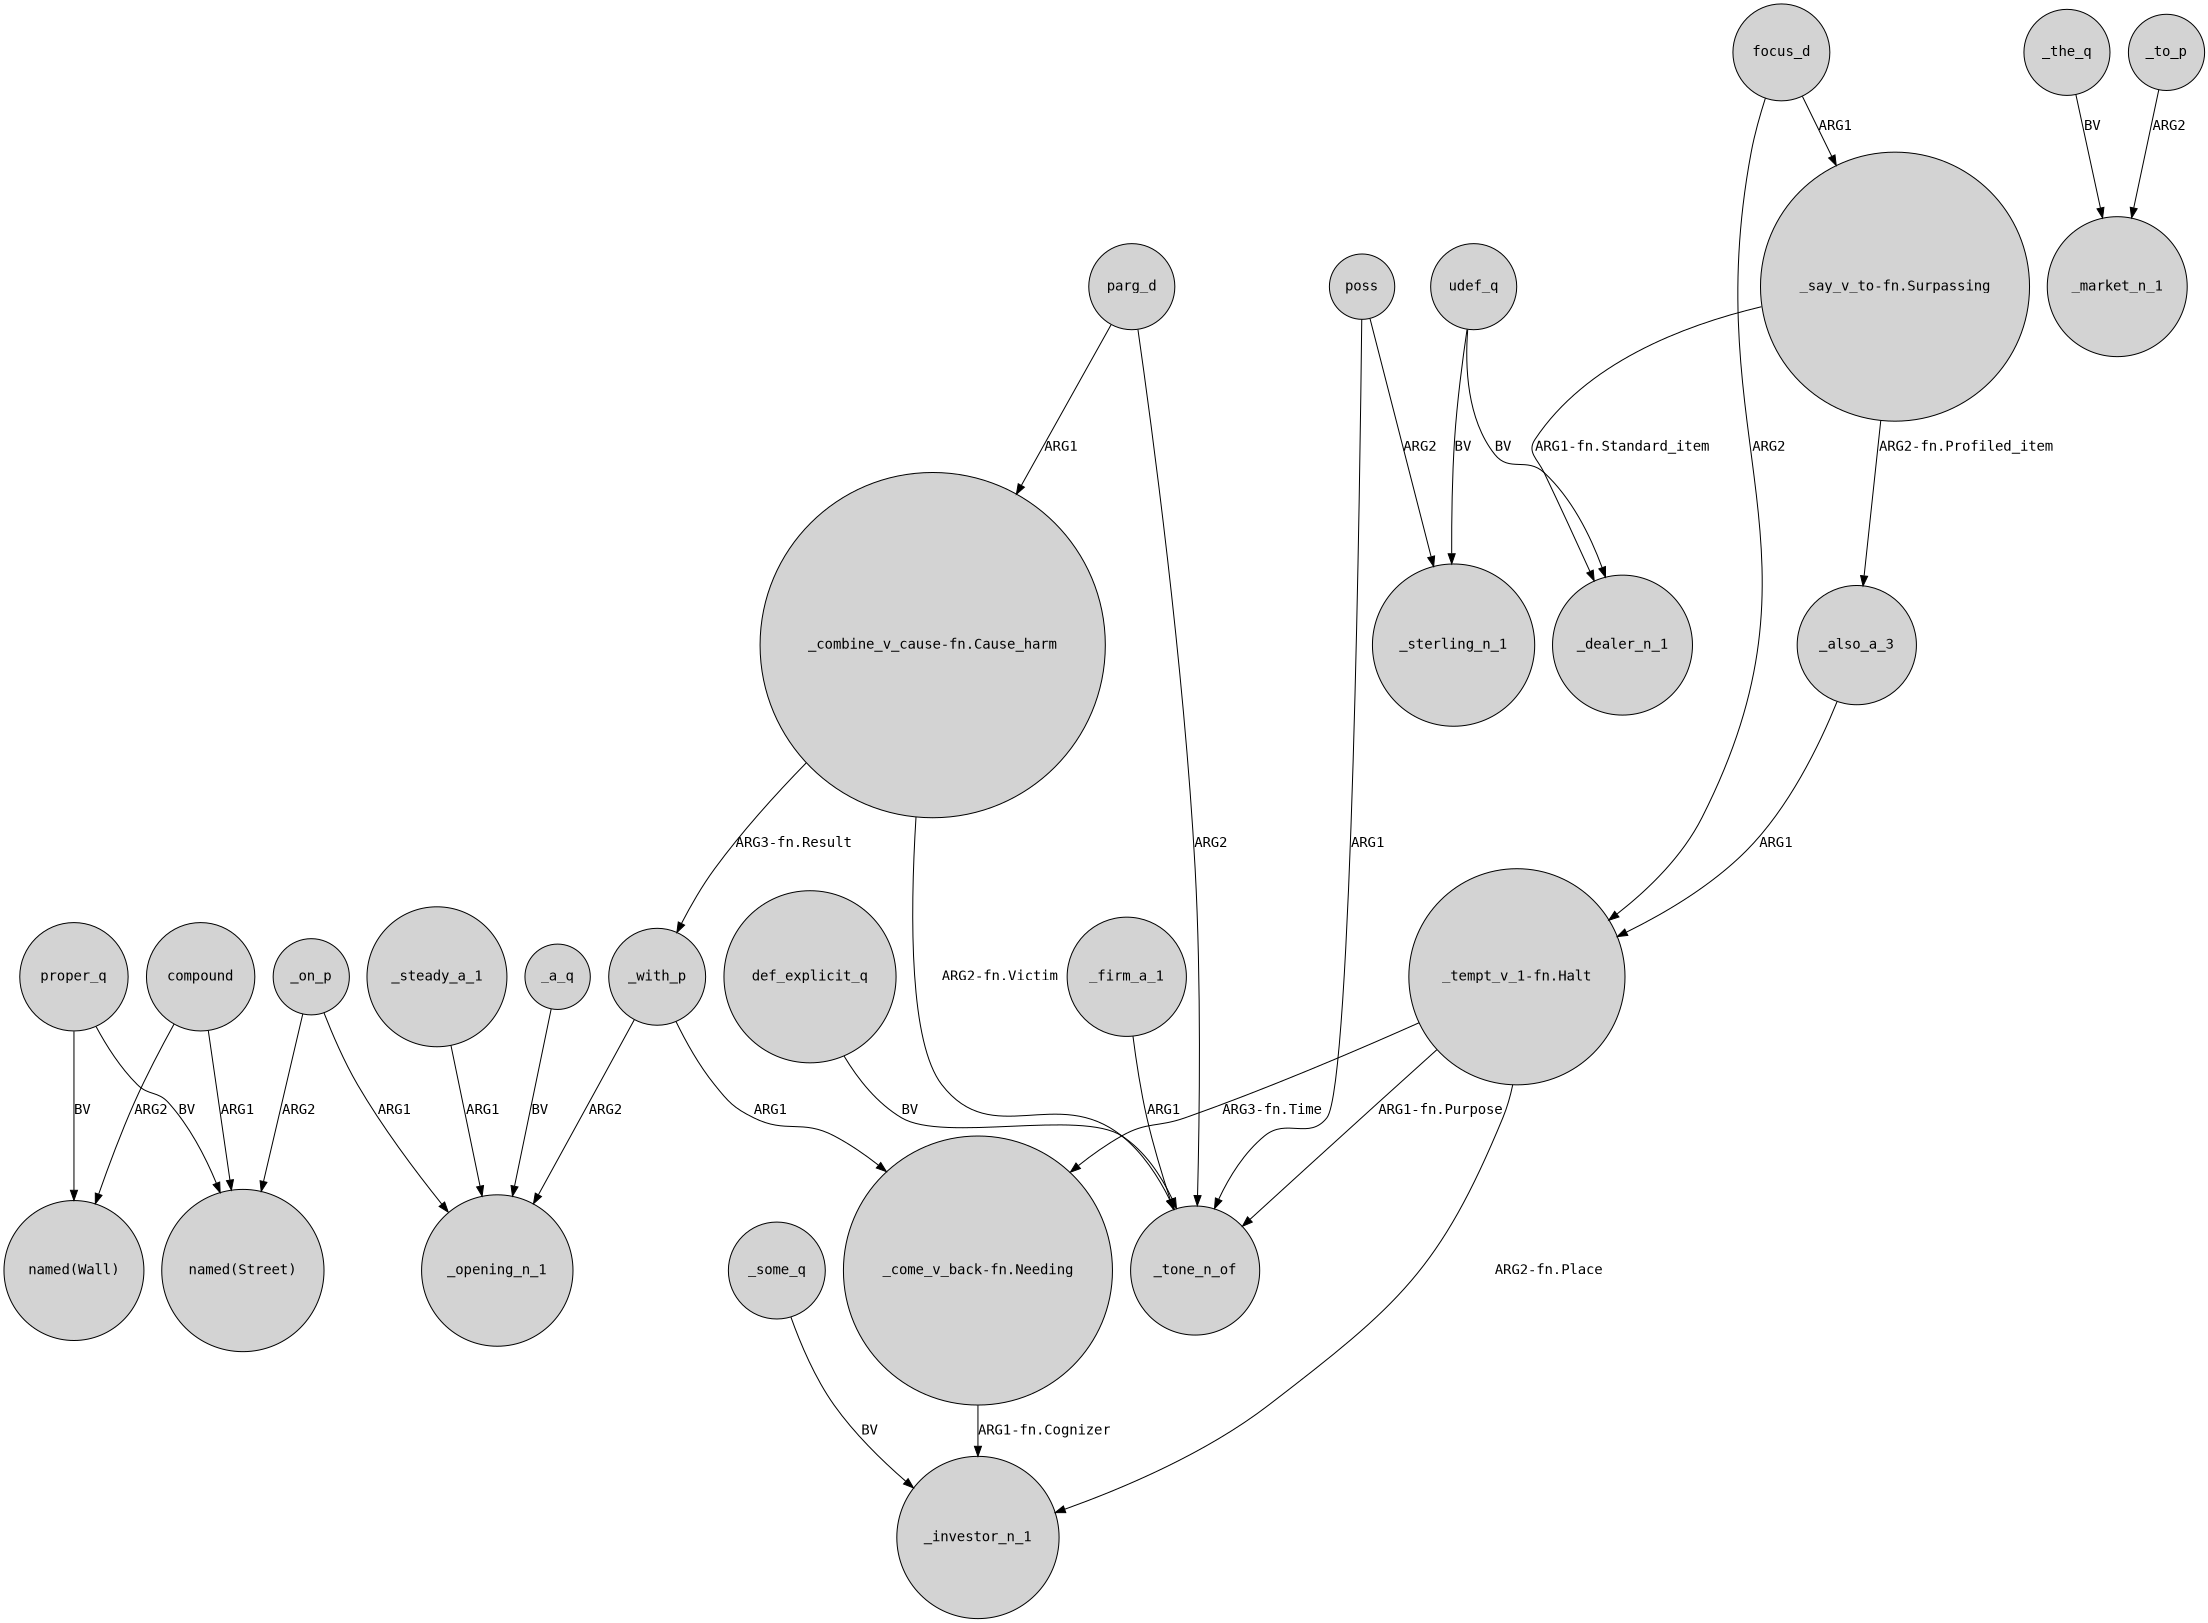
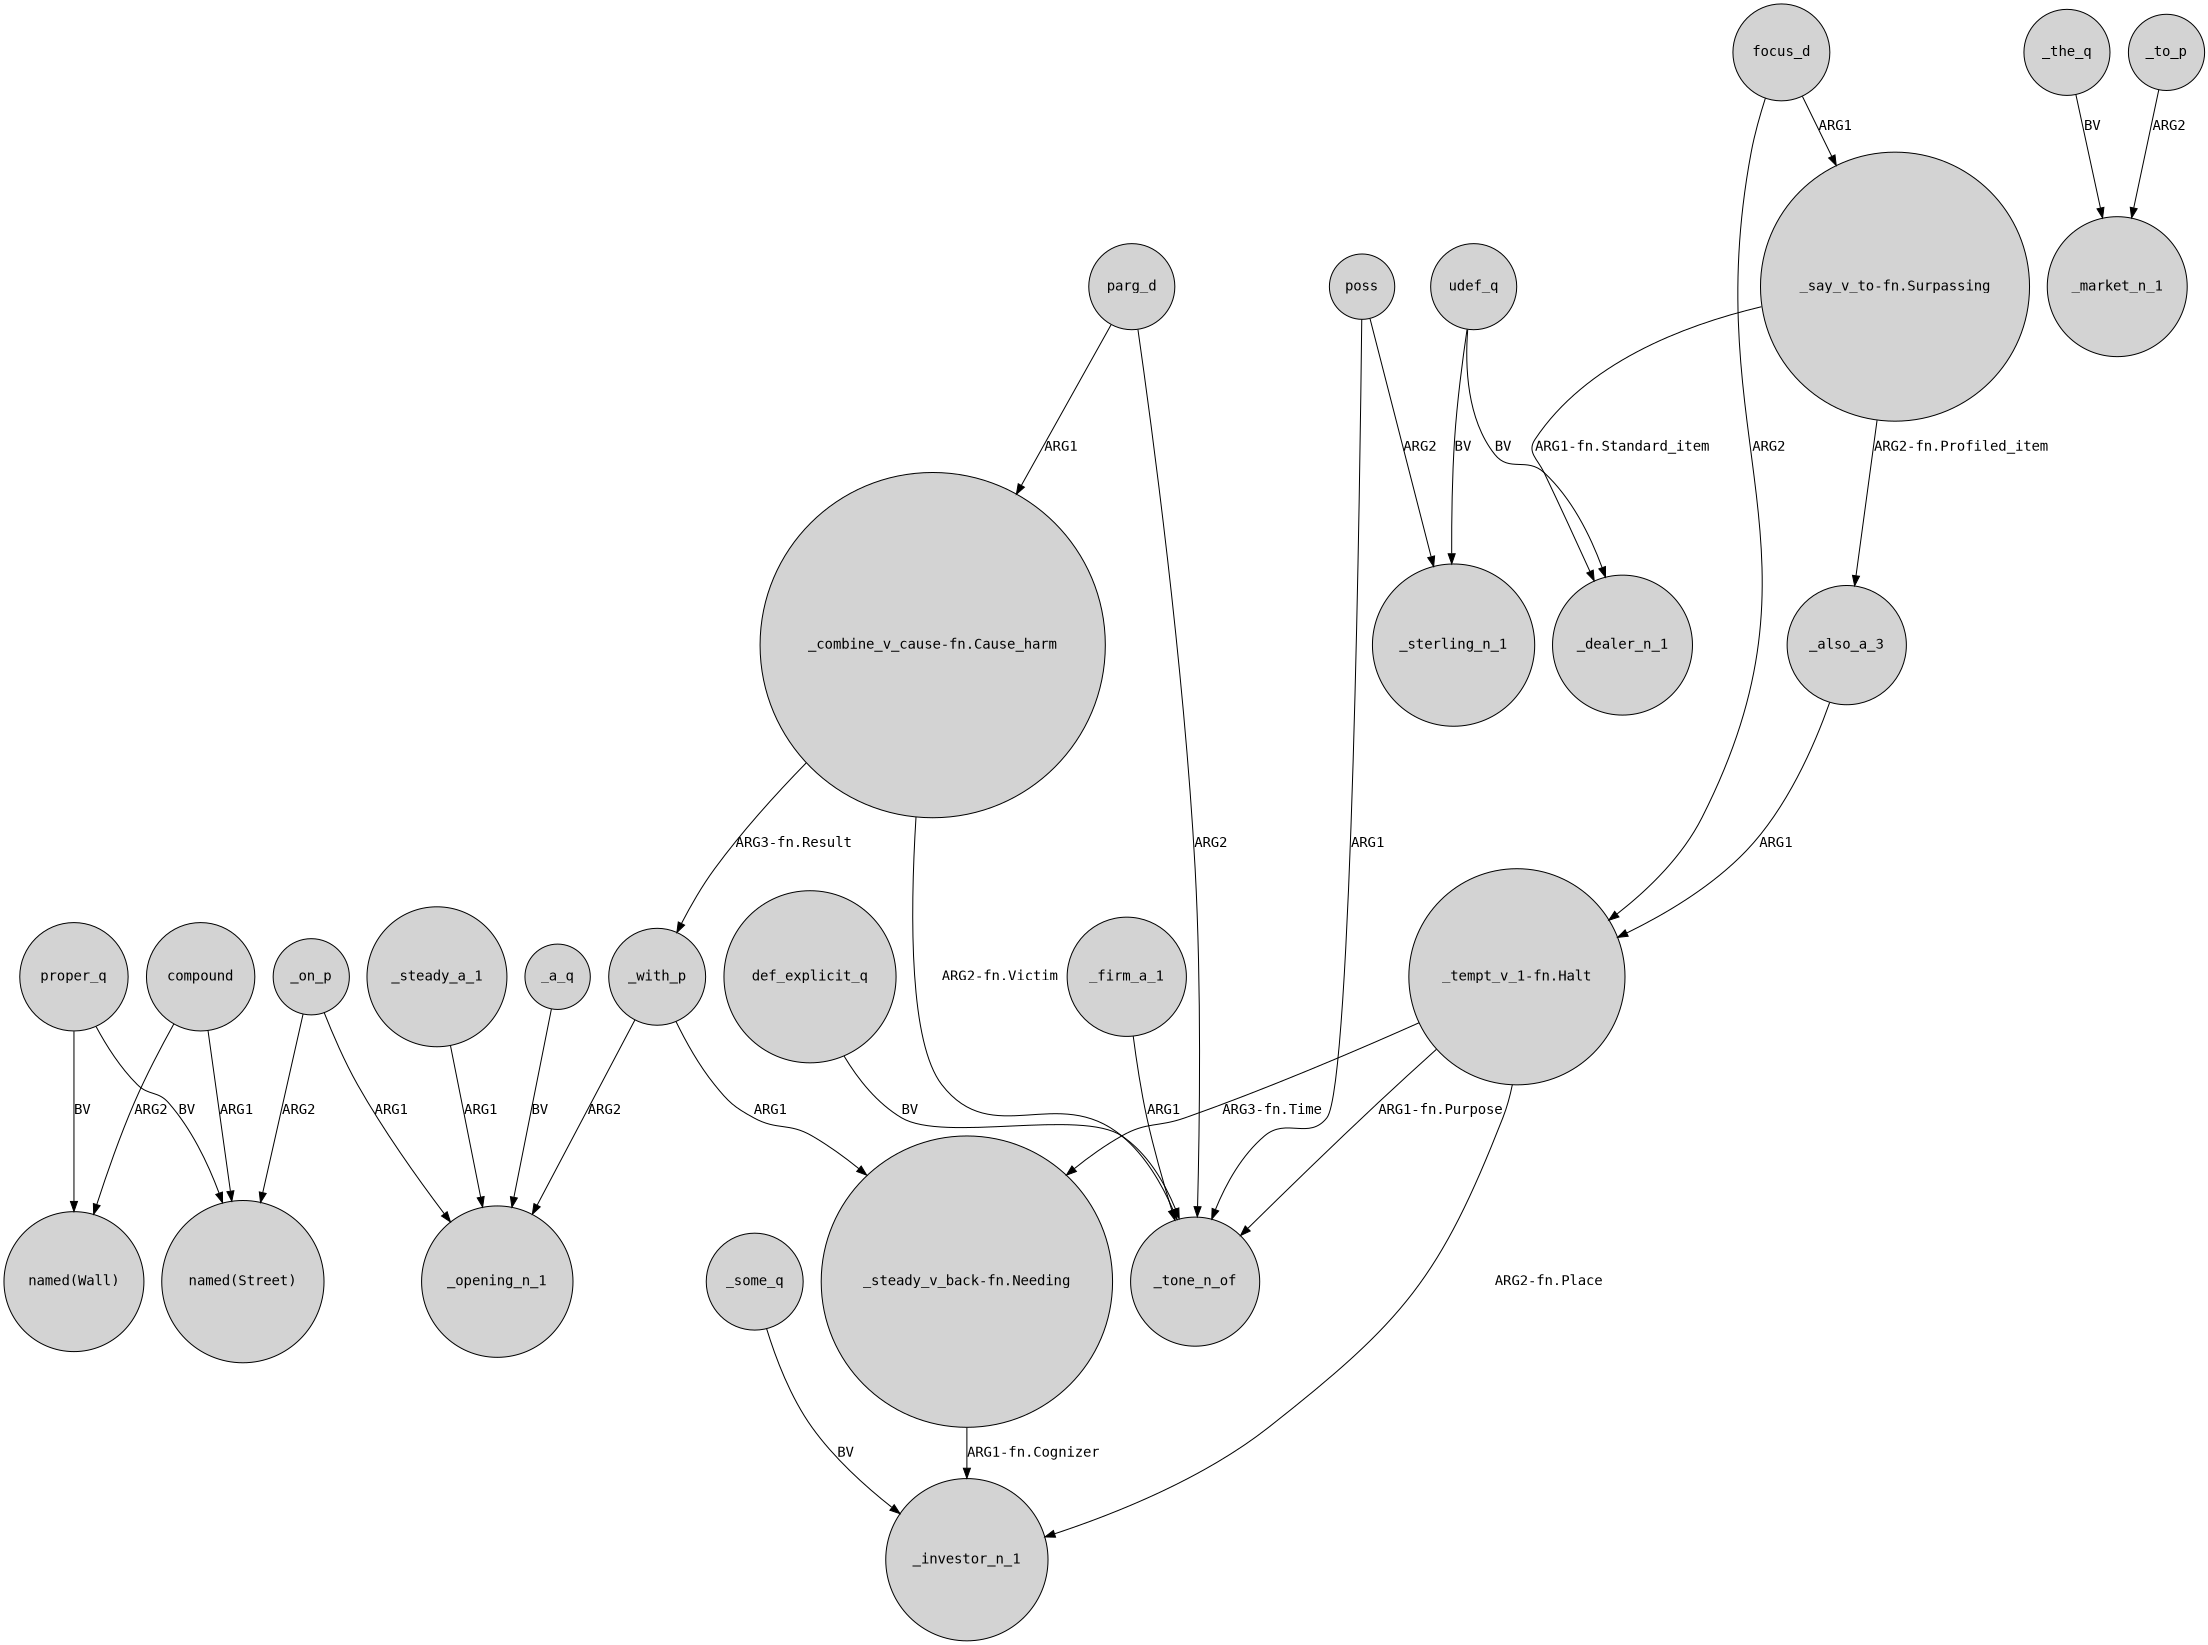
(978, 1271) -> (967, 1282)
